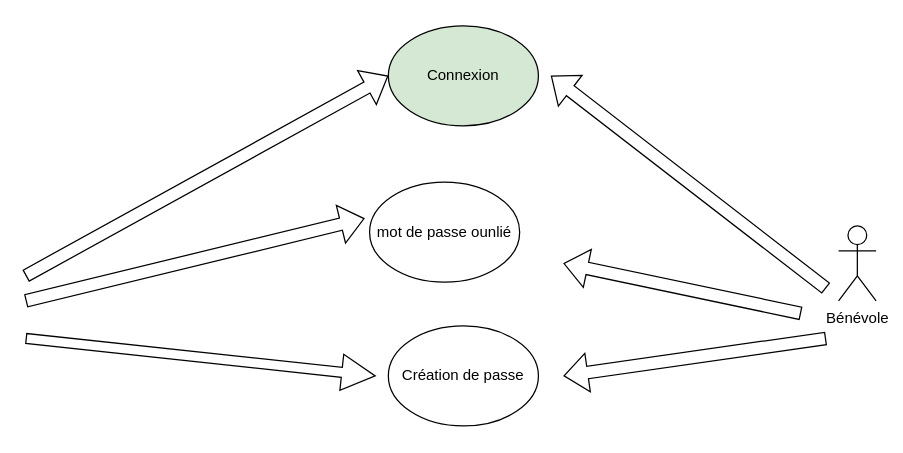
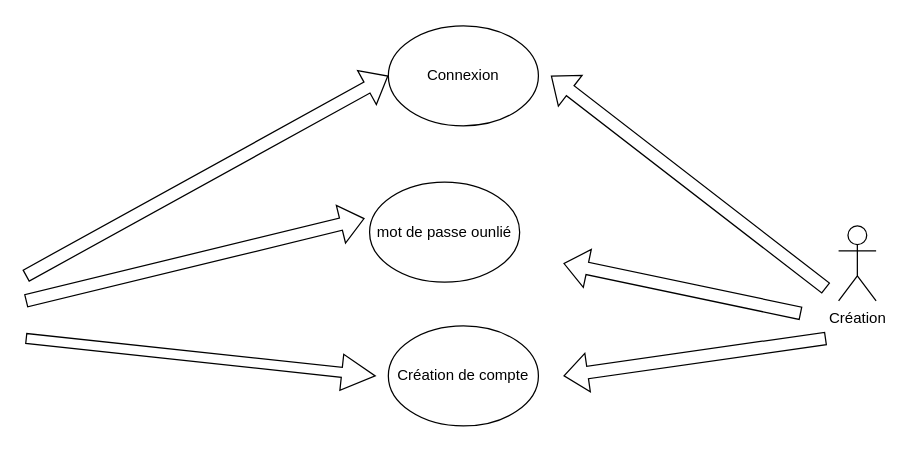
(463, 76) -> (463, 76)
(858, 318) -> (858, 318)
(463, 376) -> (463, 376)
